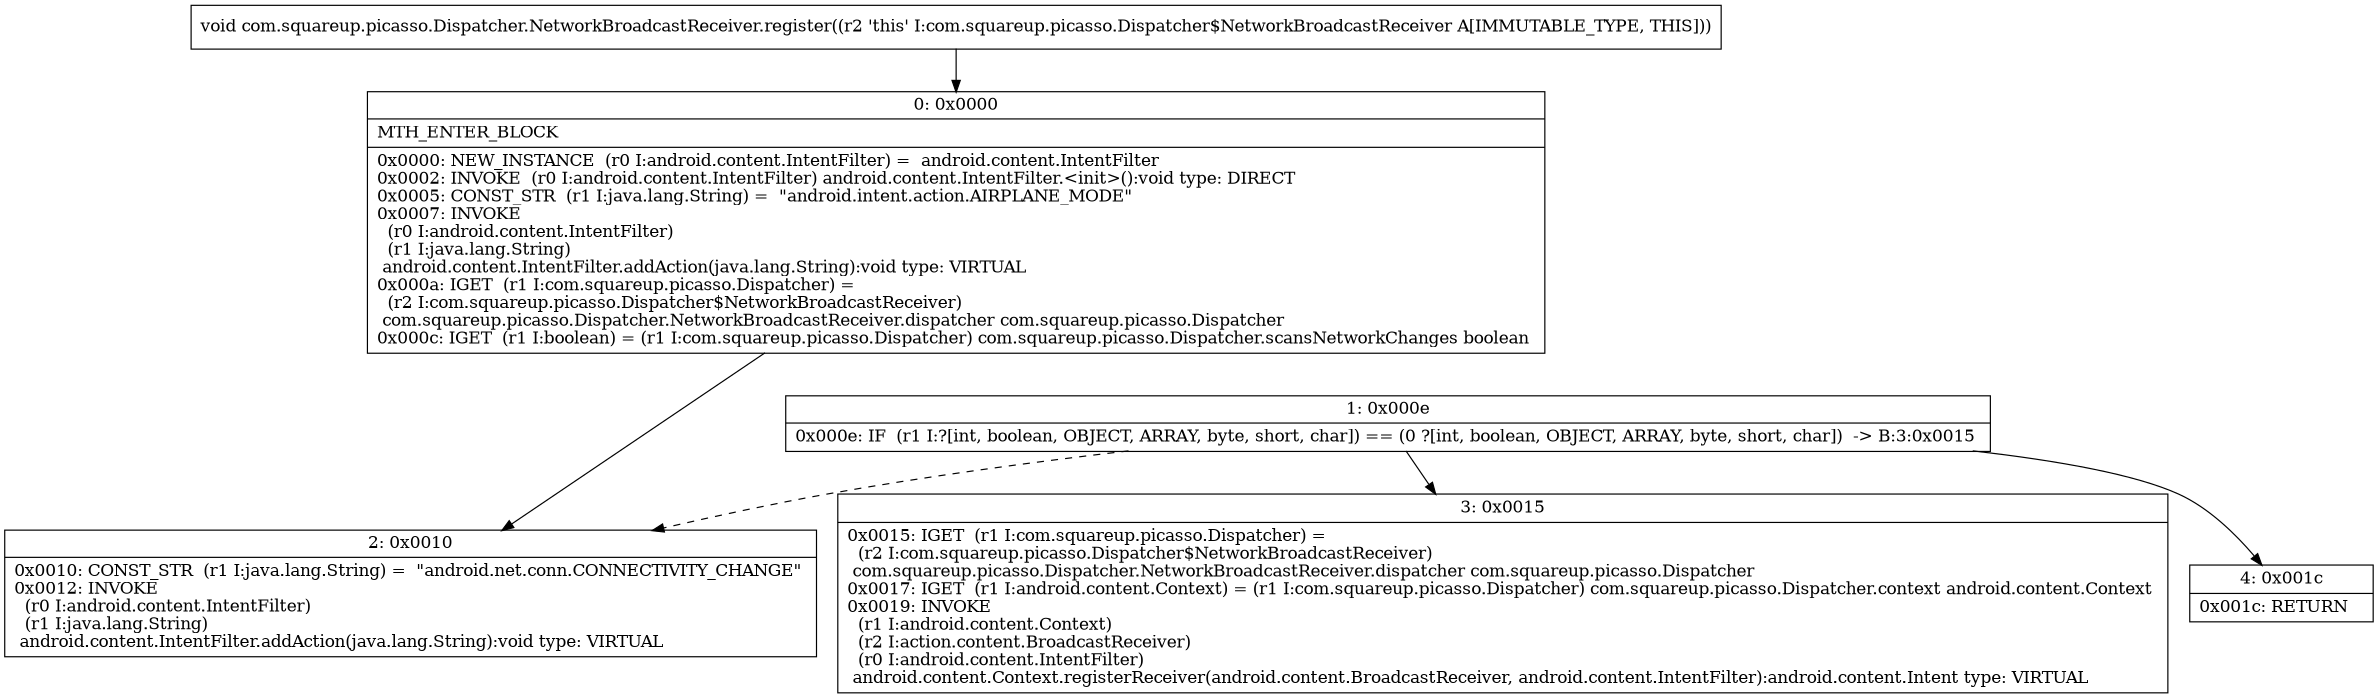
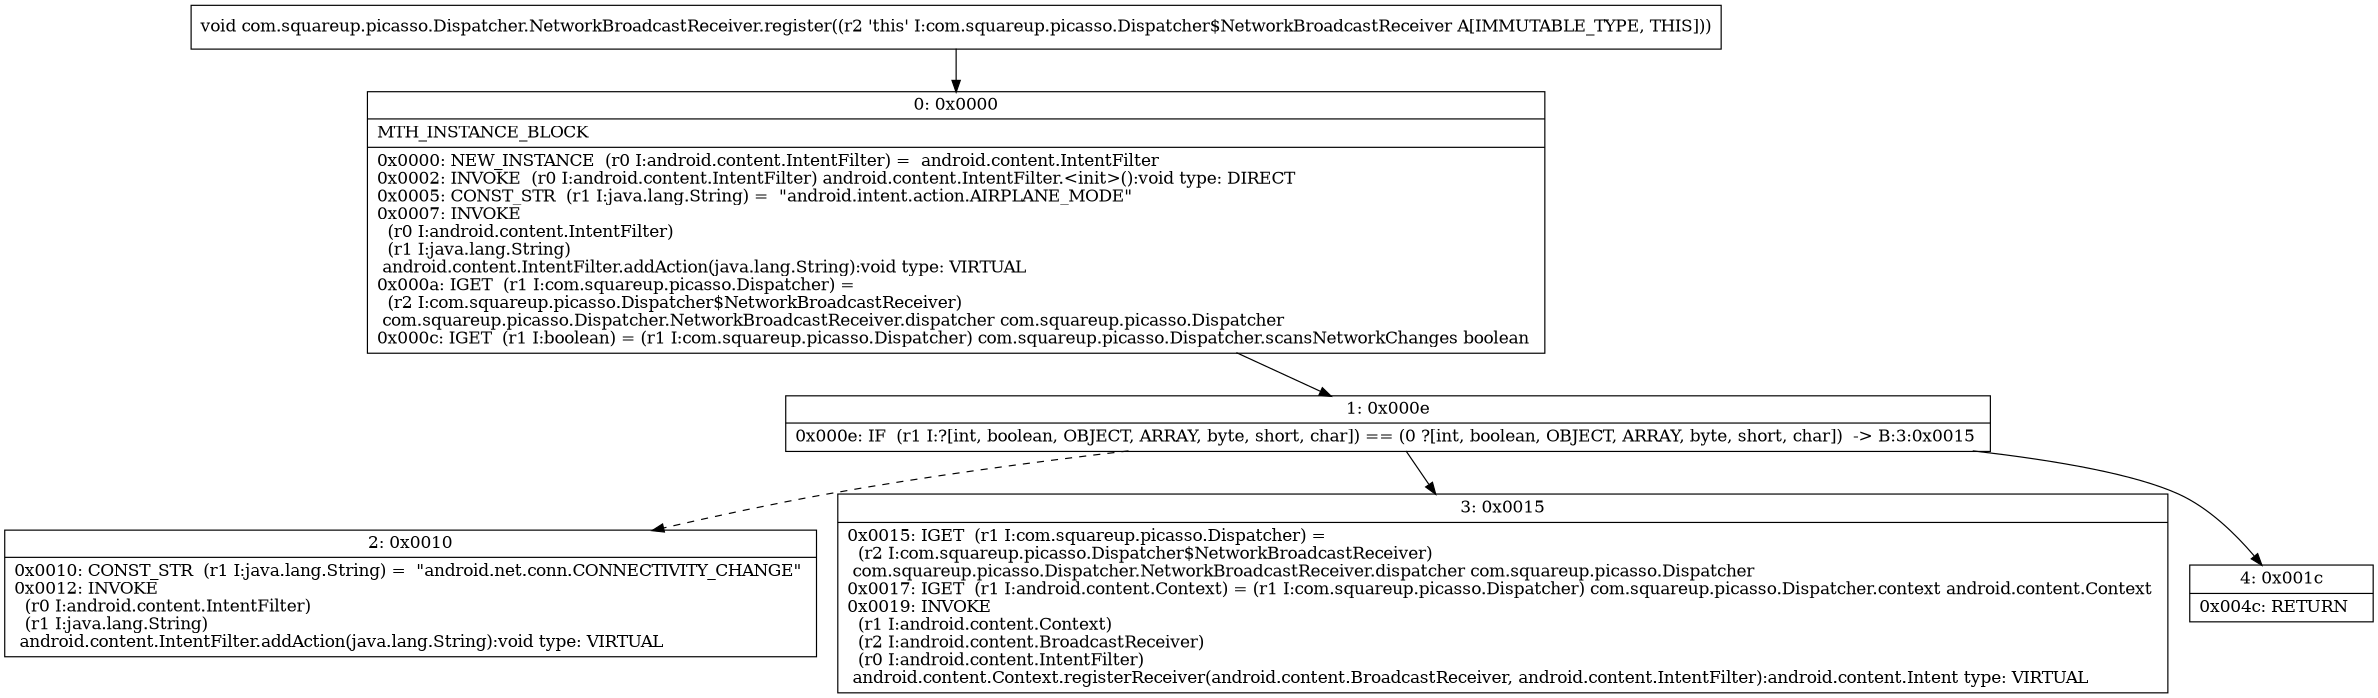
(468, 133) -> (483, 133)
(638, 438) -> (1278, 372)
(2281, 607) -> (2281, 607)
(1019, 643) -> (1026, 643)
